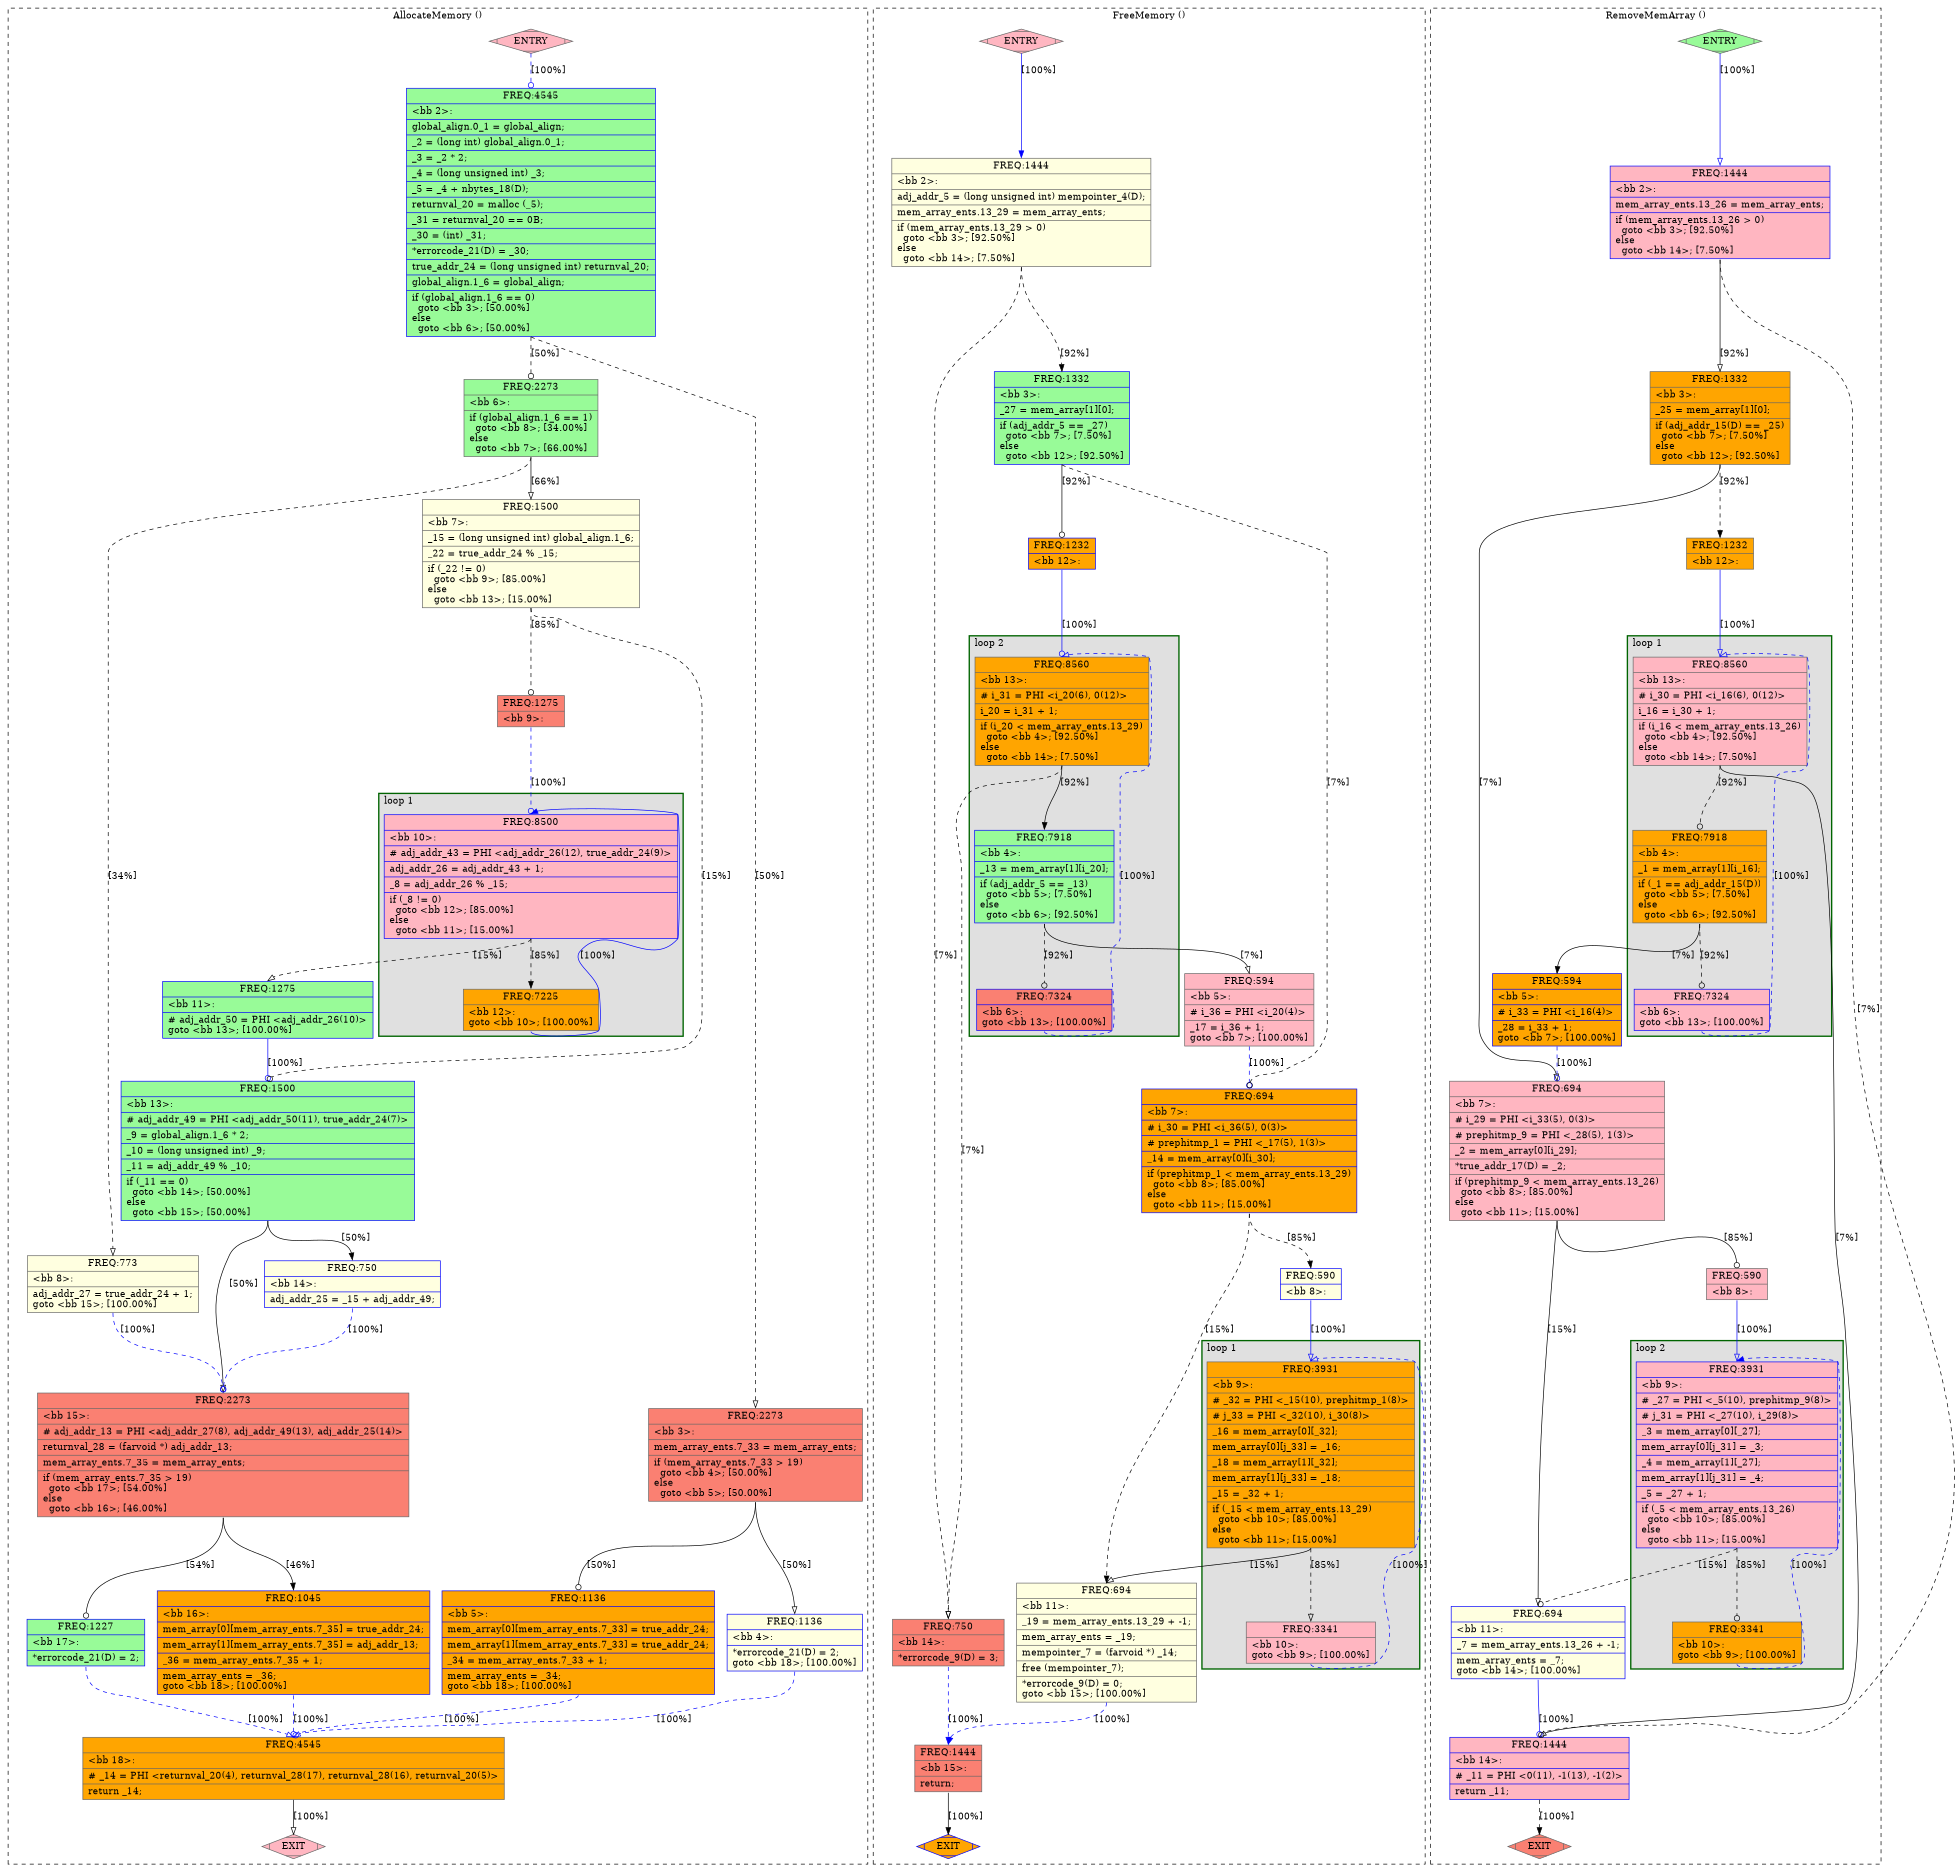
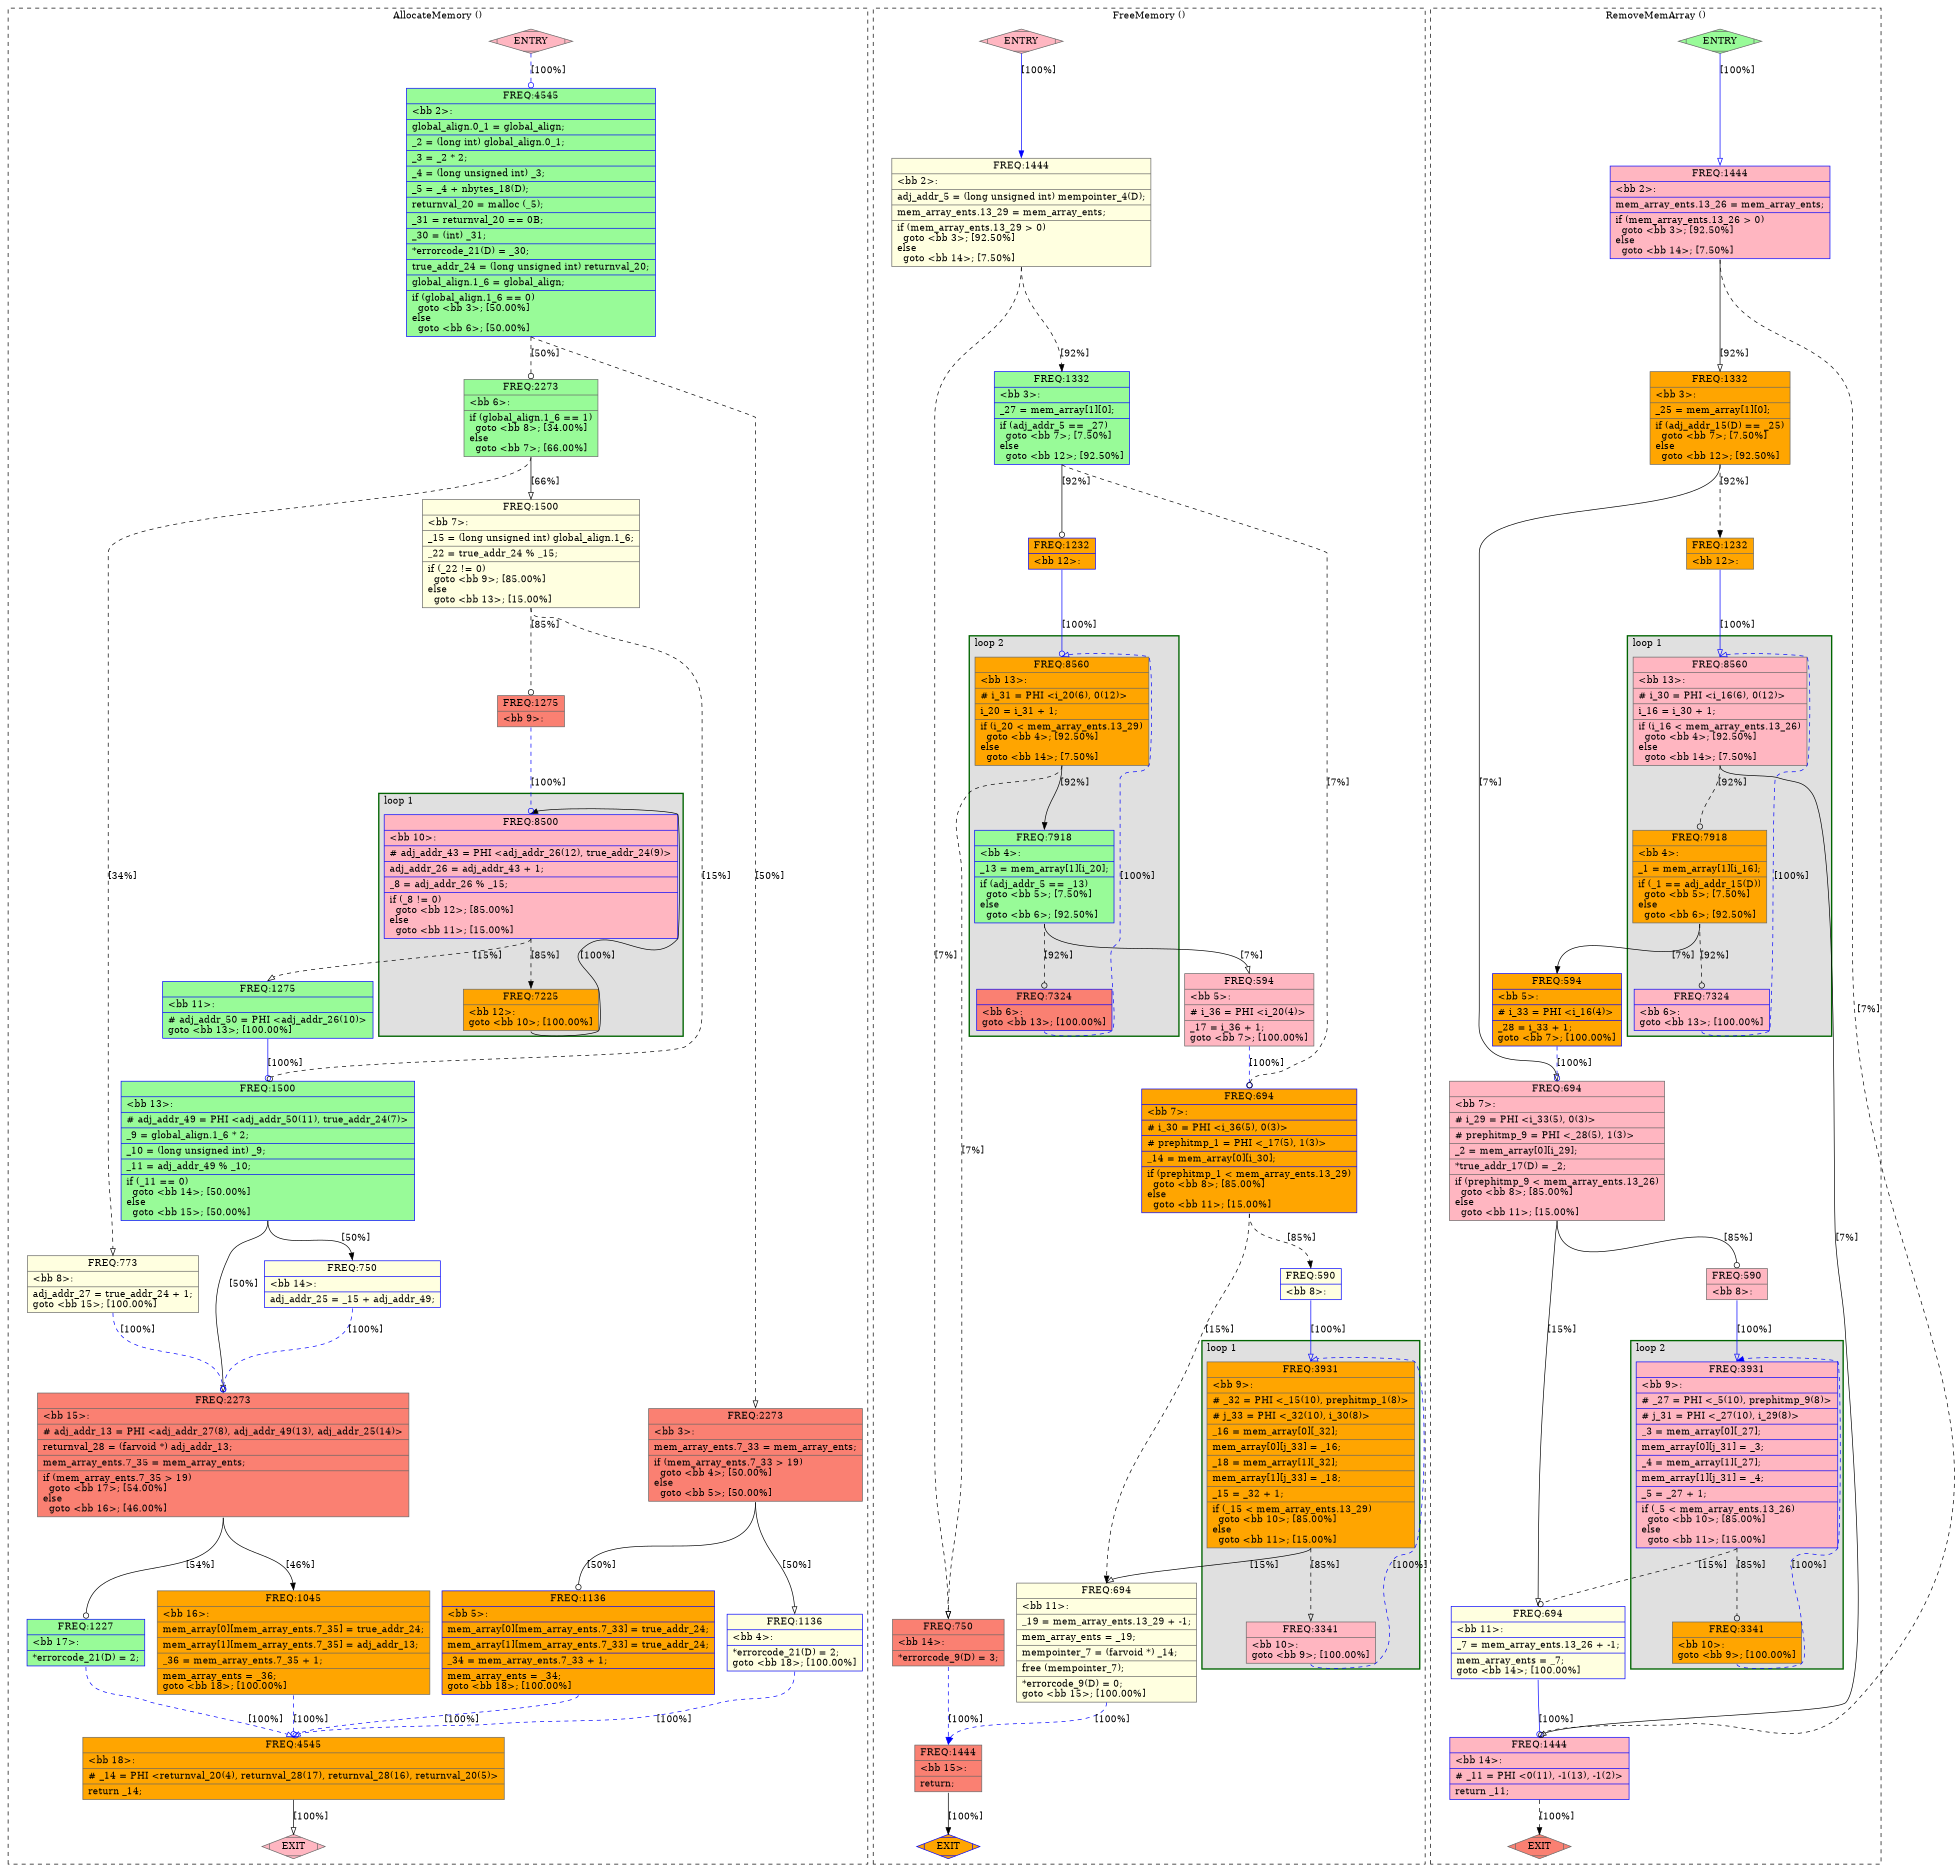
(678, 937) -> (678, 937)
(294, 1643) -> (294, 1643)
